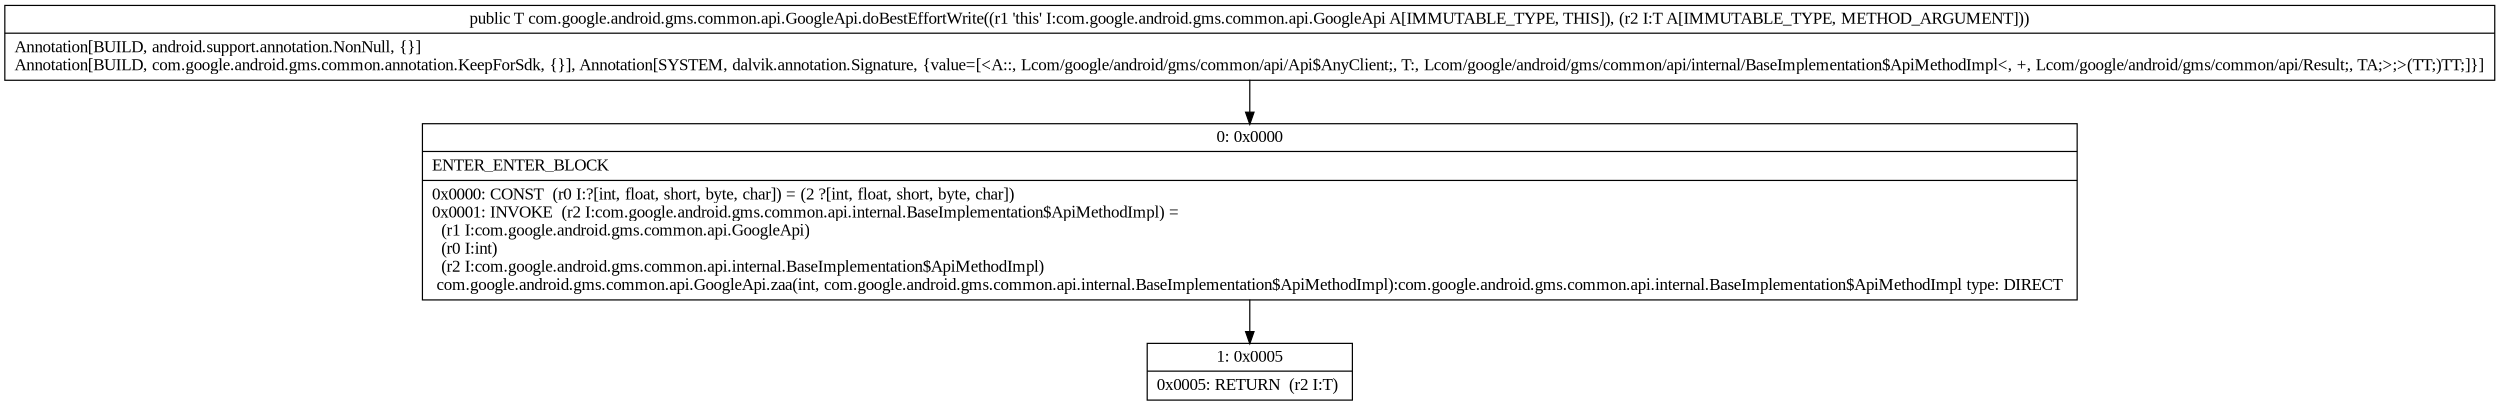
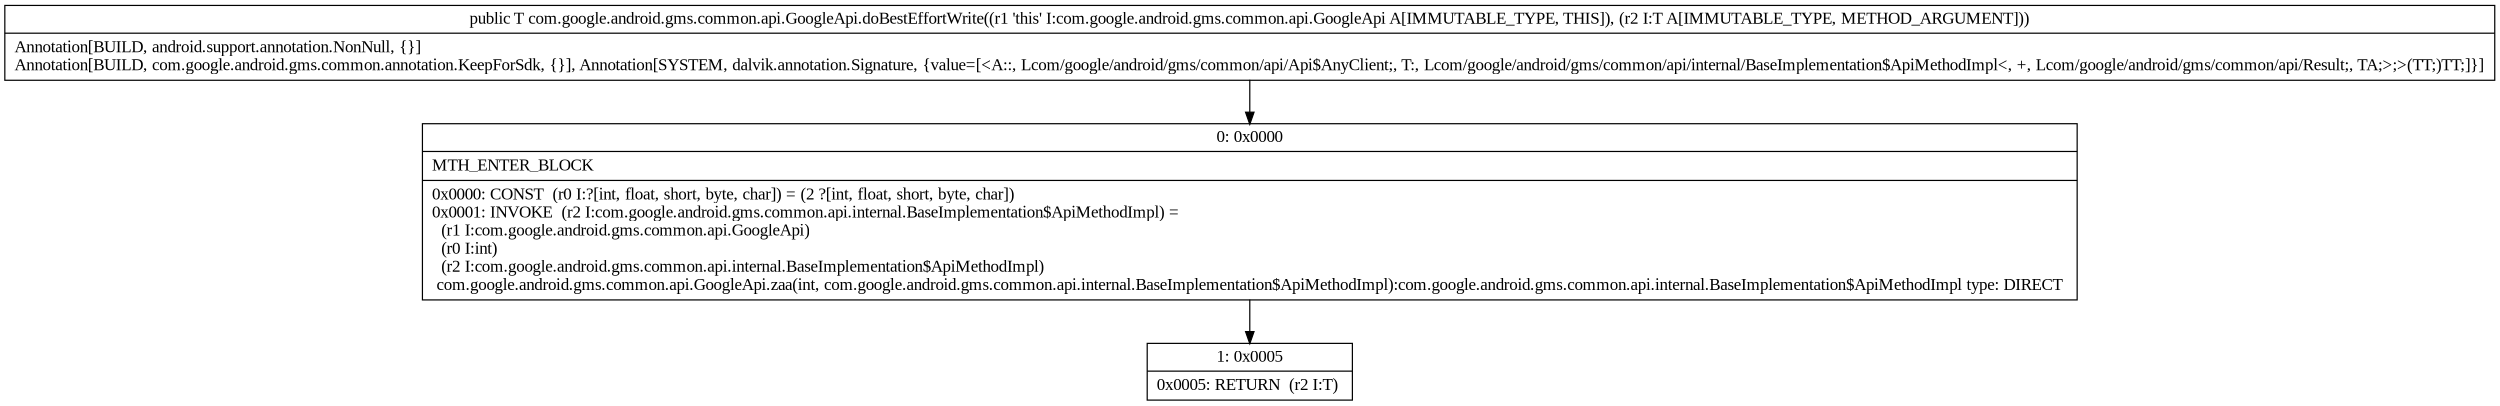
(521, 165) -> (513, 165)
